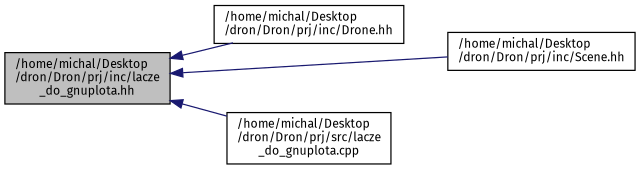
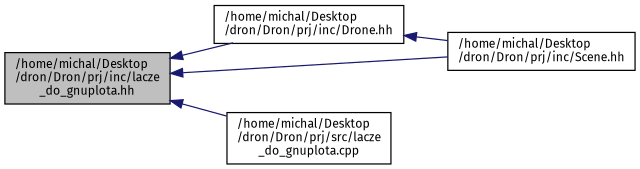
none -> (432, 39)
